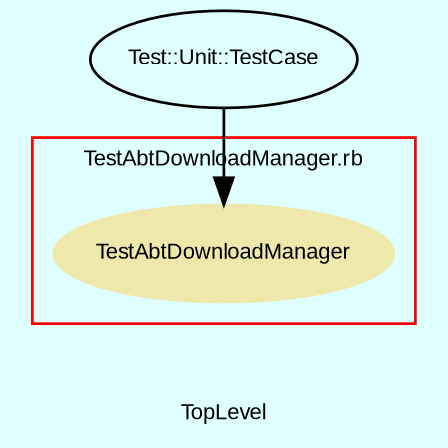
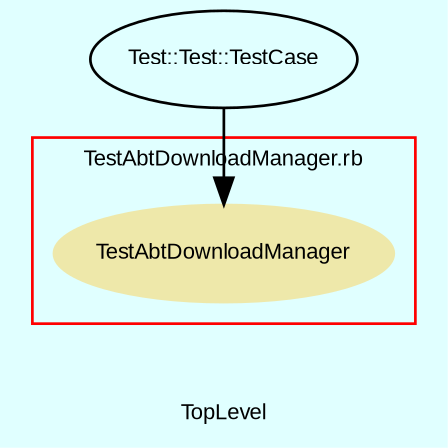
(224, 59) -> (224, 59)
